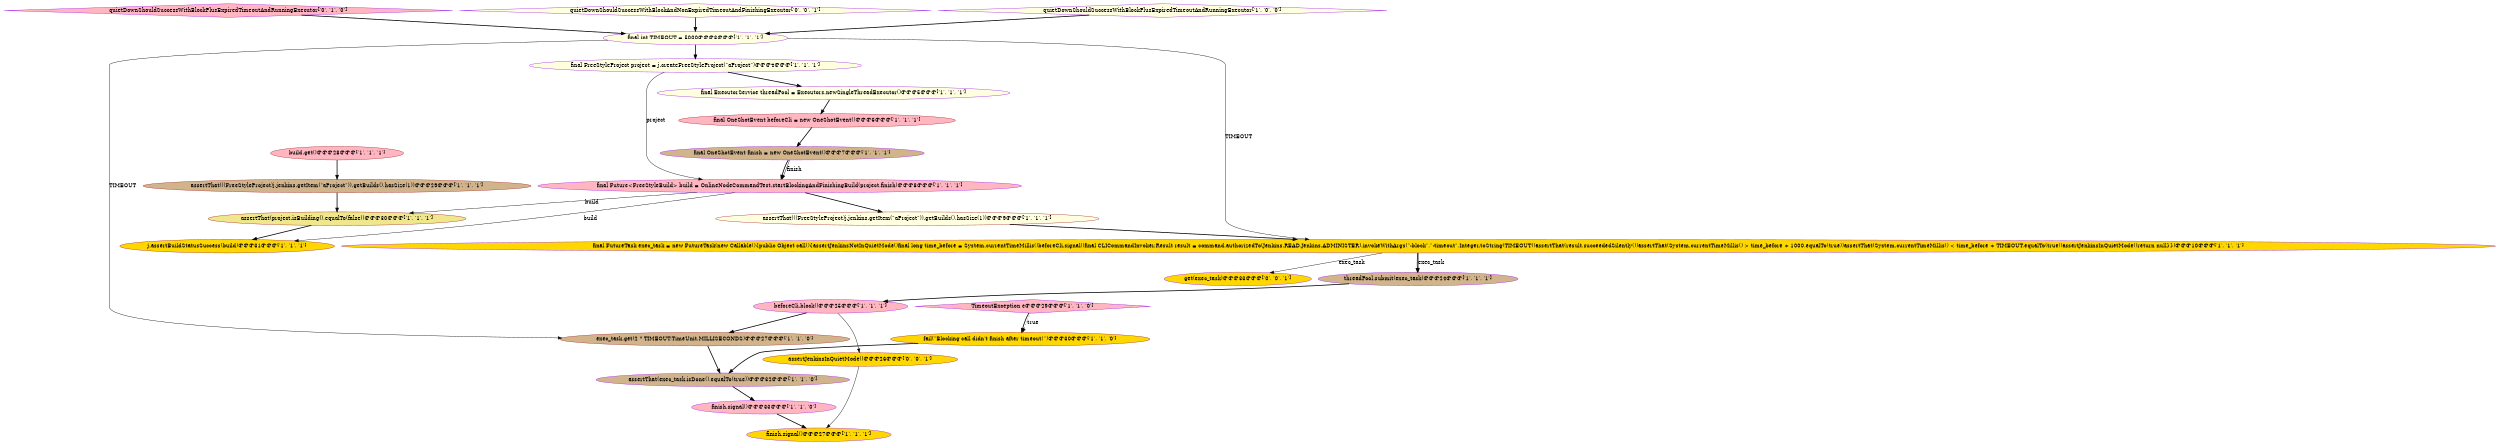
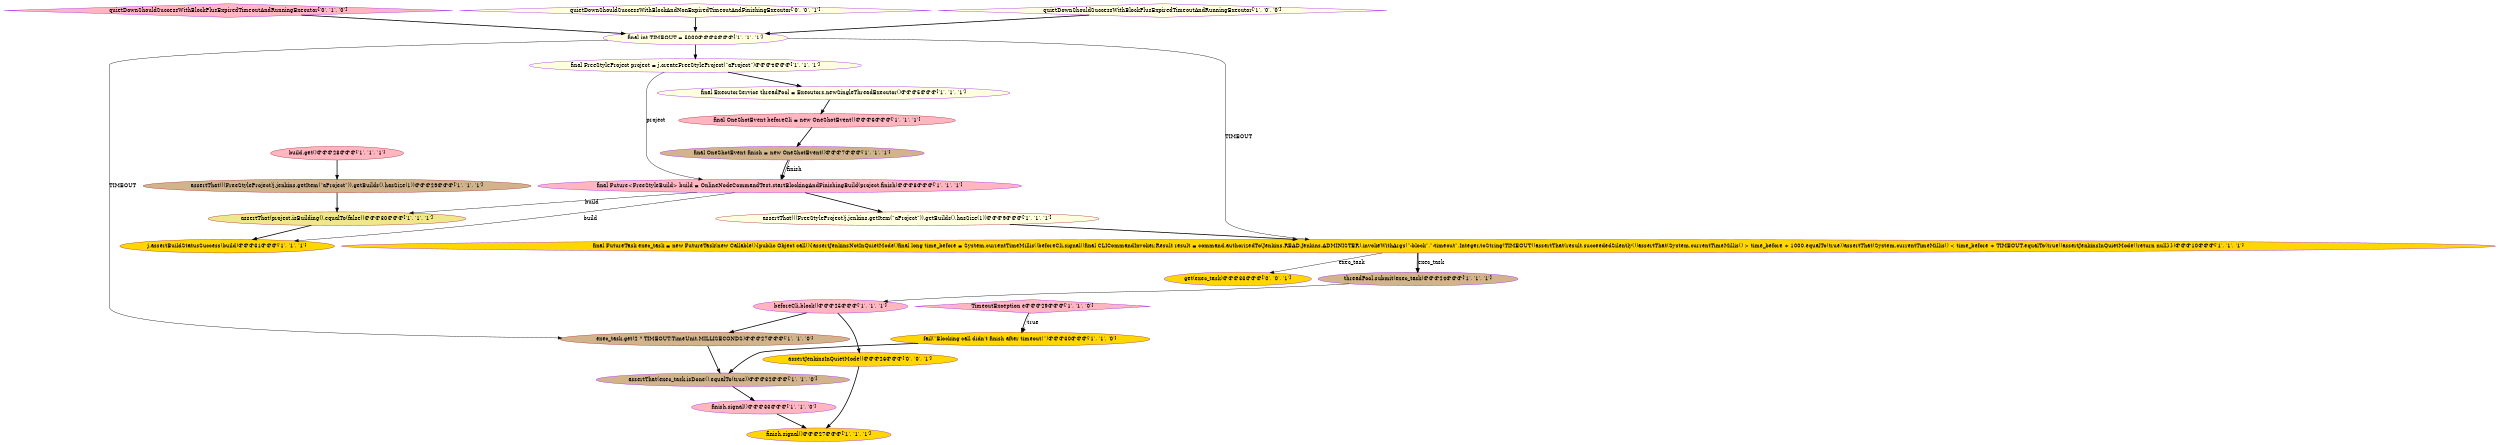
(1118, 292) -> (1118, 292)
(851, 329) -> (851, 329)
(848, 398) -> (848, 398)
